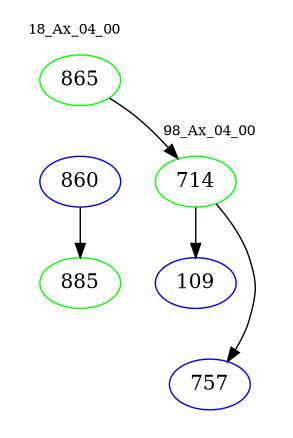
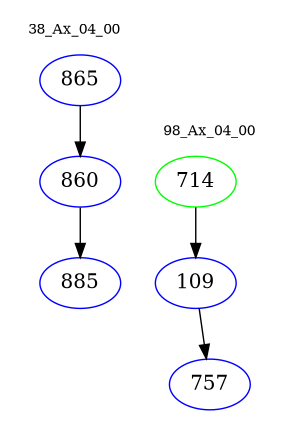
(75, 30) -> (75, 30)
(80, 80) -> (80, 80)
(153, 132) -> (80, 124)
(254, 274) -> (202, 326)
(80, 283) -> (80, 283)
